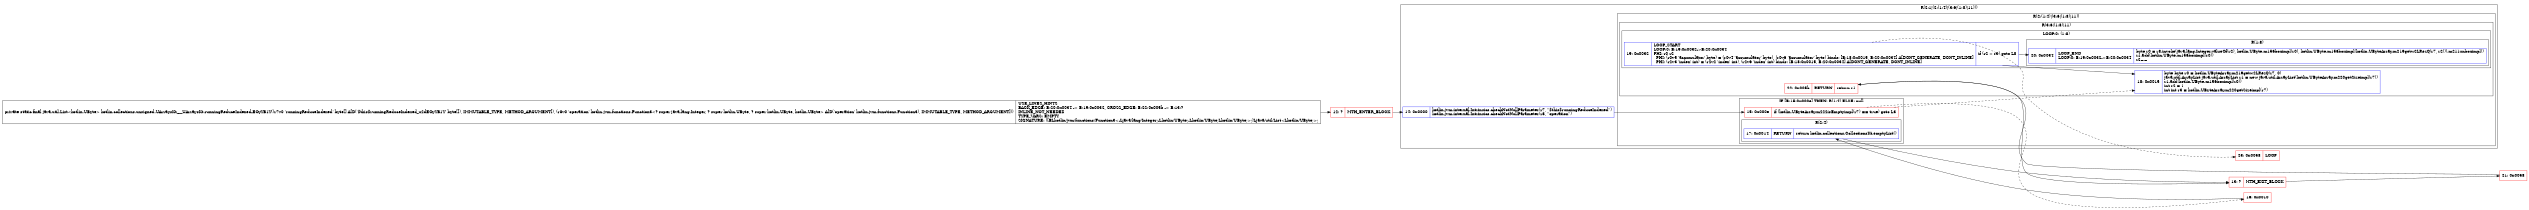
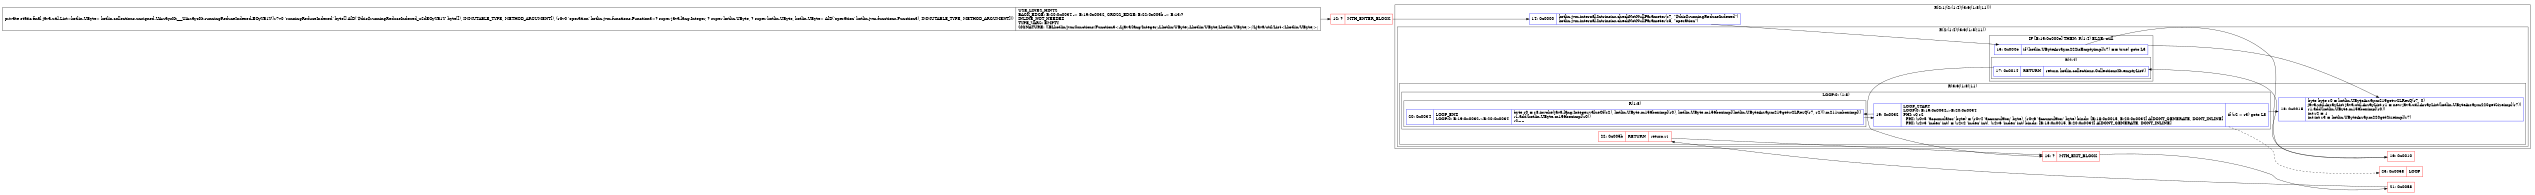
(2013, 99) -> (2266, 55)
(1821, 112) -> (2071, 50)
none -> (1867, 118)
(2023, 185) -> (2272, 59)
